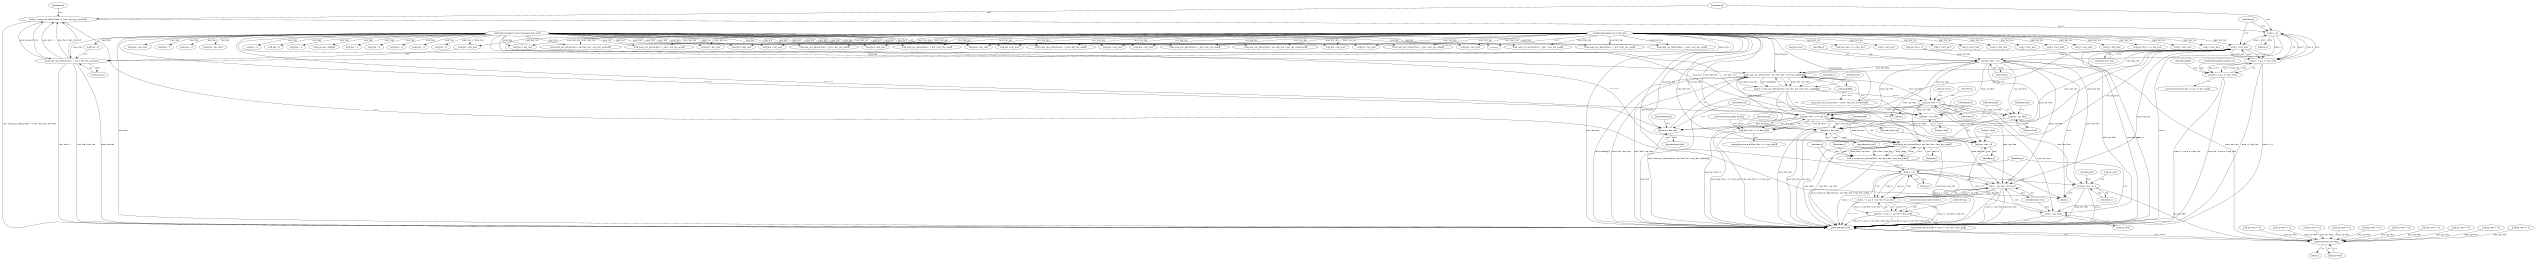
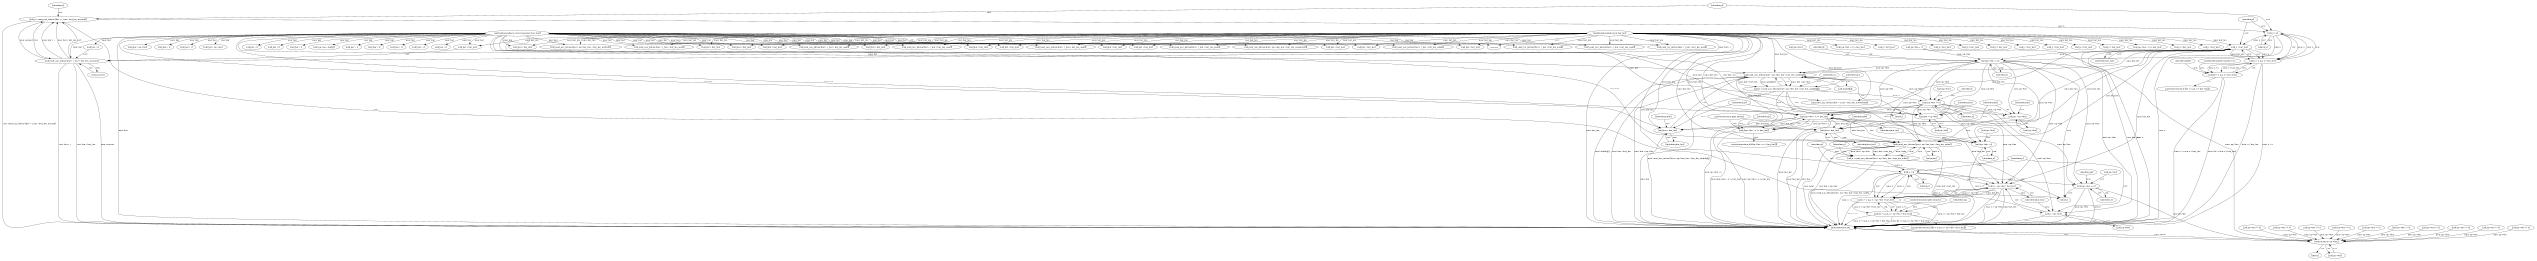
(1843, 95) -> (1151, 53)
